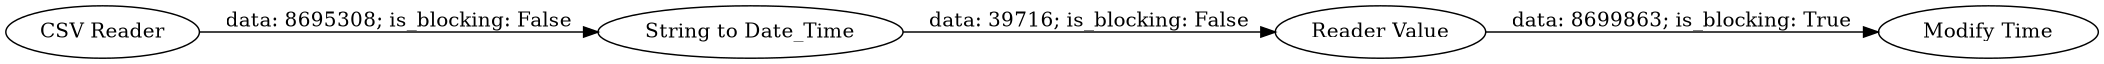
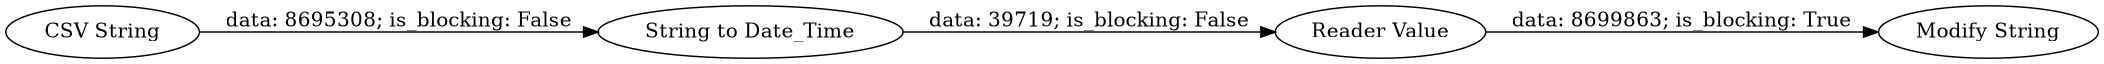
(1089, 21) -> (1089, 21)
(103, 32) -> (103, 32)
(1988, 32) -> (1988, 32)
